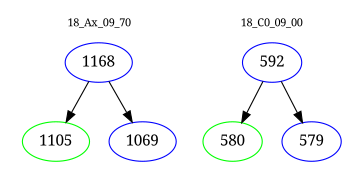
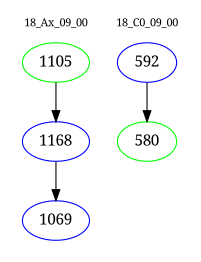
(99, 24) -> (56, 24)
(80, 97) -> (56, 97)
(312, 142) -> none
